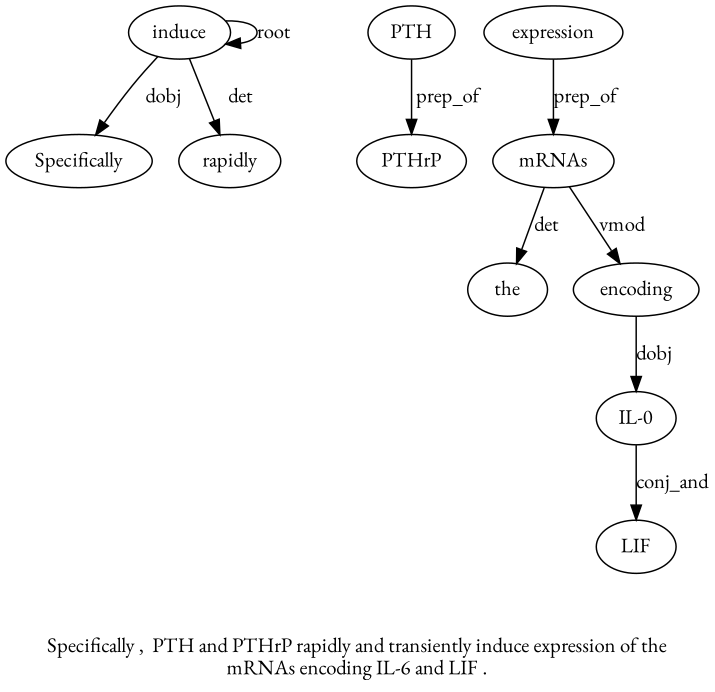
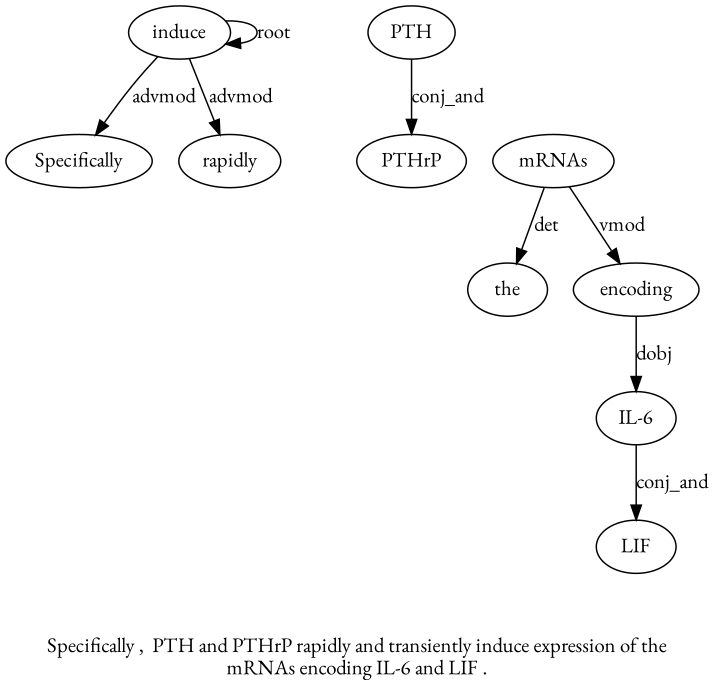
(553, 33) -> none
(164, 97) -> (164, 97)
(241, 97) -> (241, 97)
(448, 97) -> (448, 97)
(636, 418) -> (636, 418)
